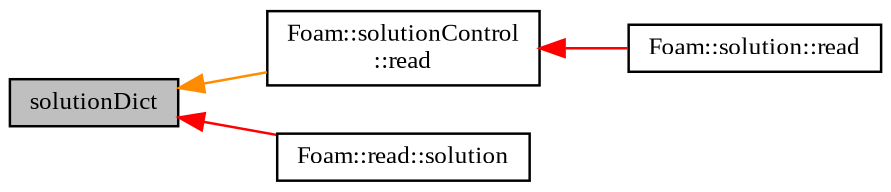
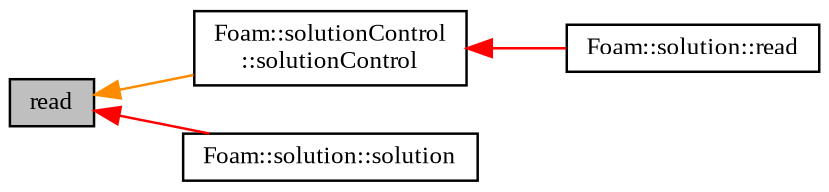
(403, 48) -> (330, 48)
(94, 103) -> (52, 103)
(403, 157) -> (330, 157)
